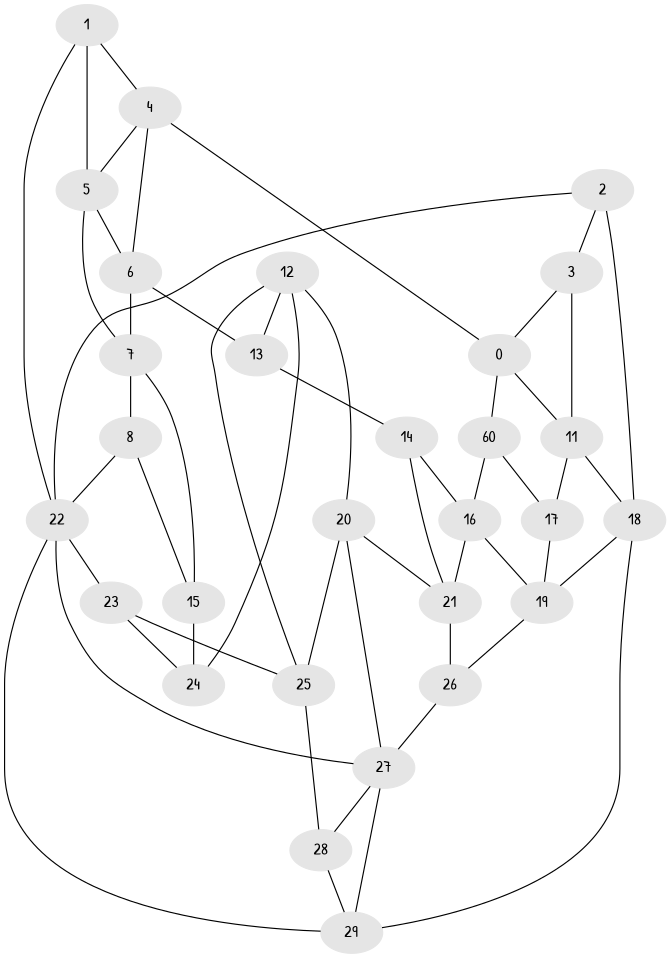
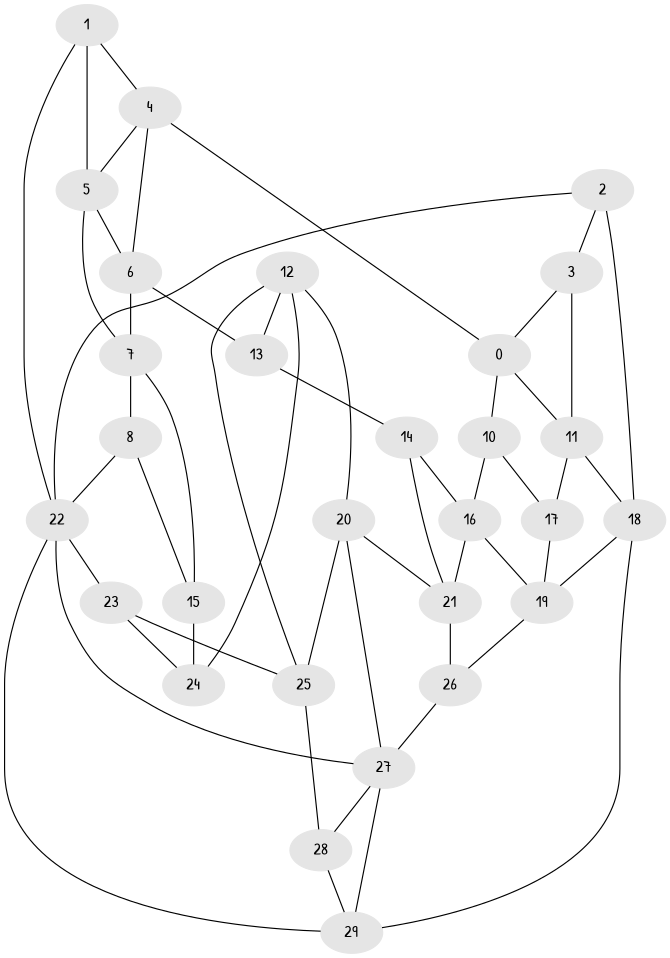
(489, 438) -> (489, 438)
